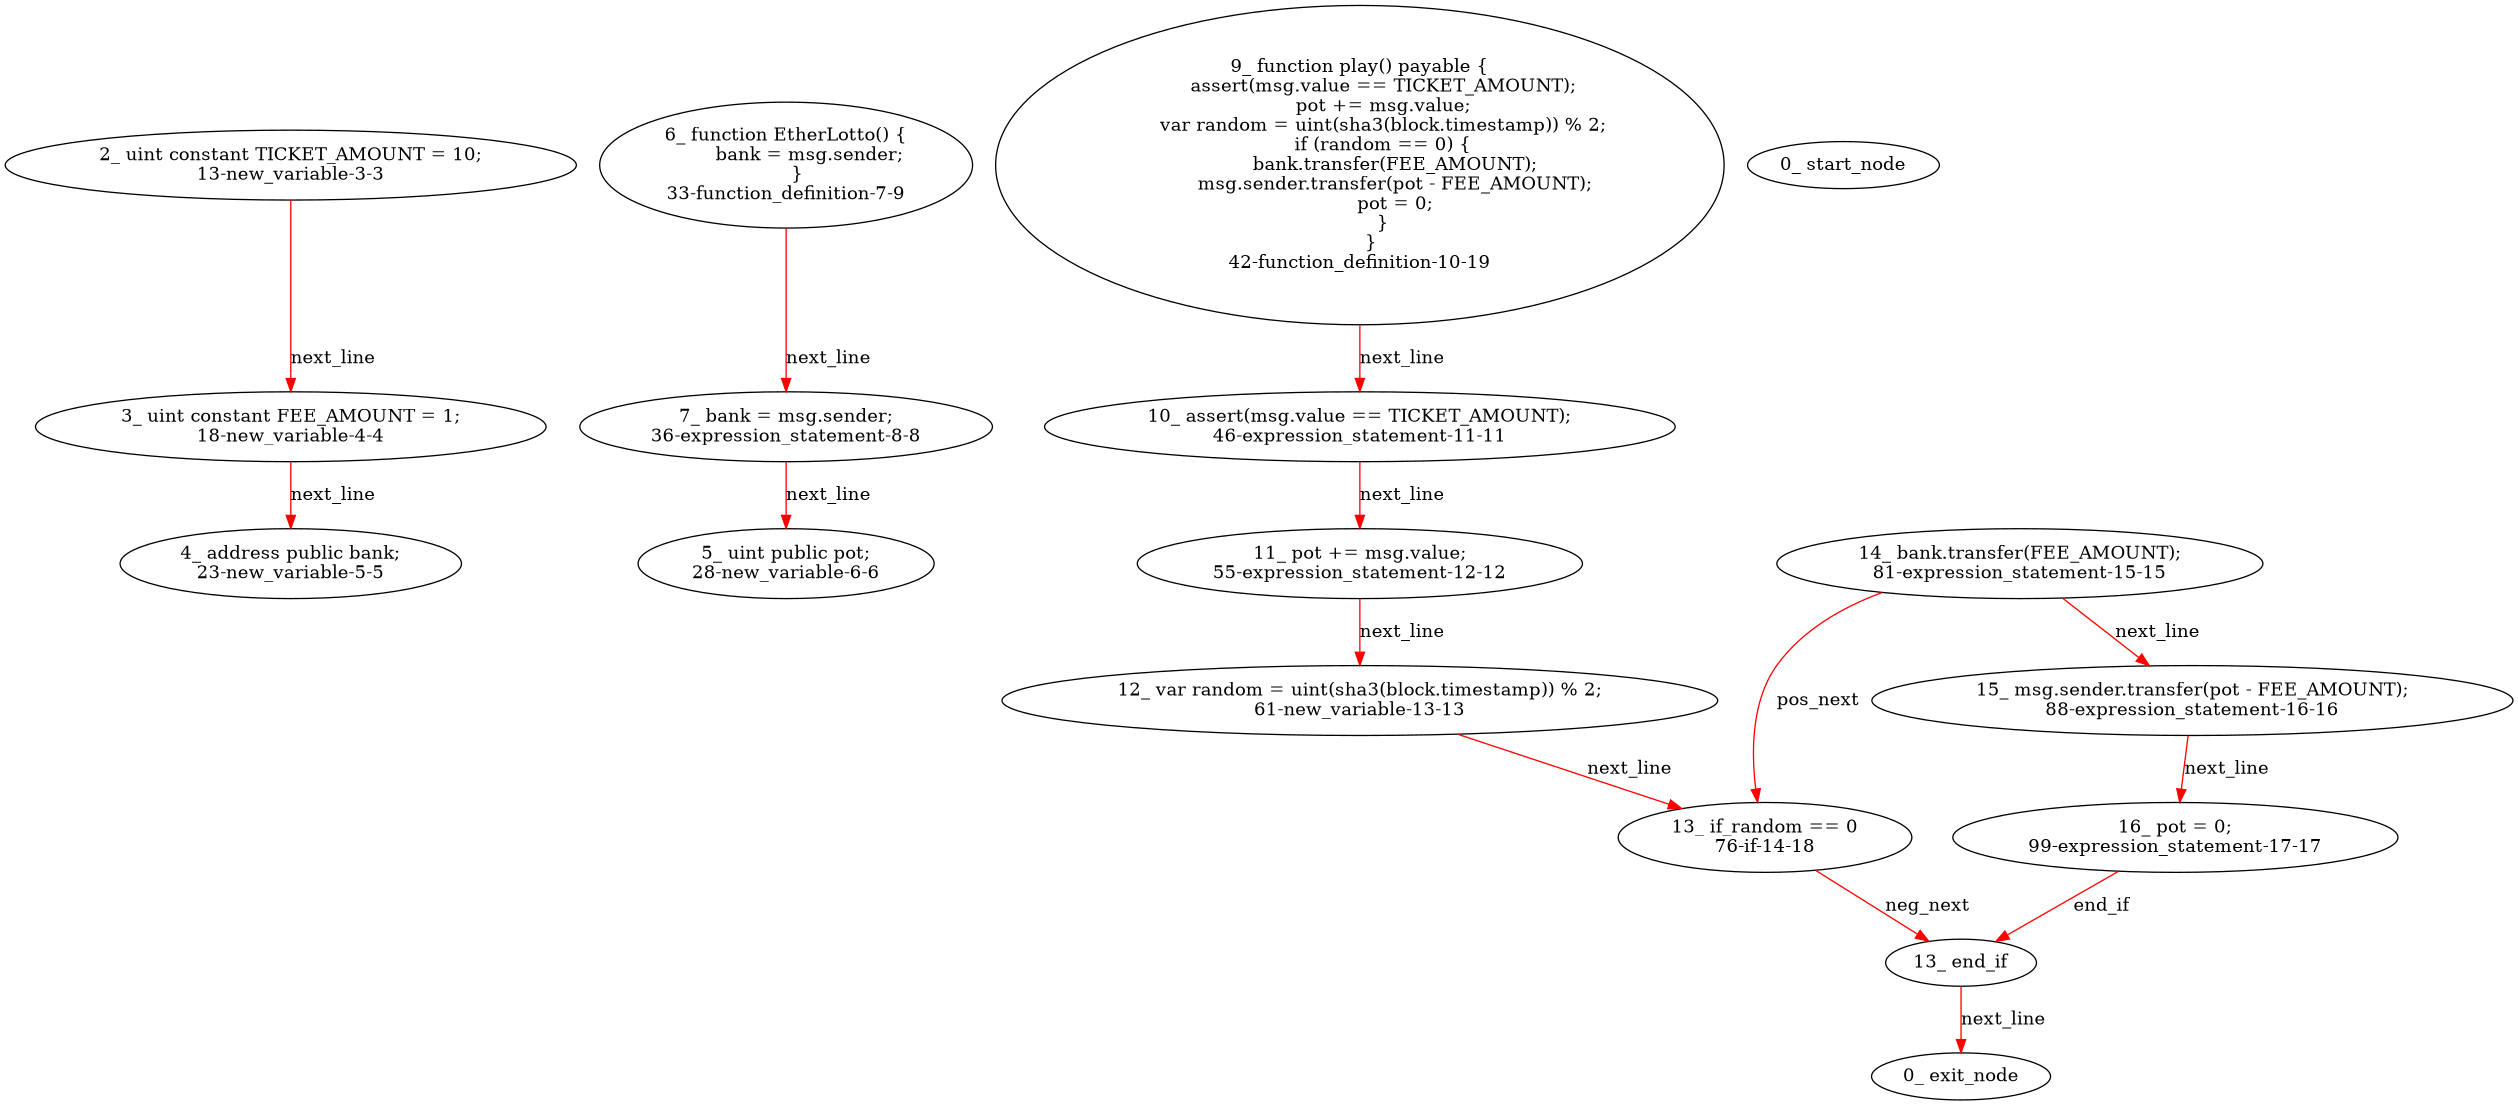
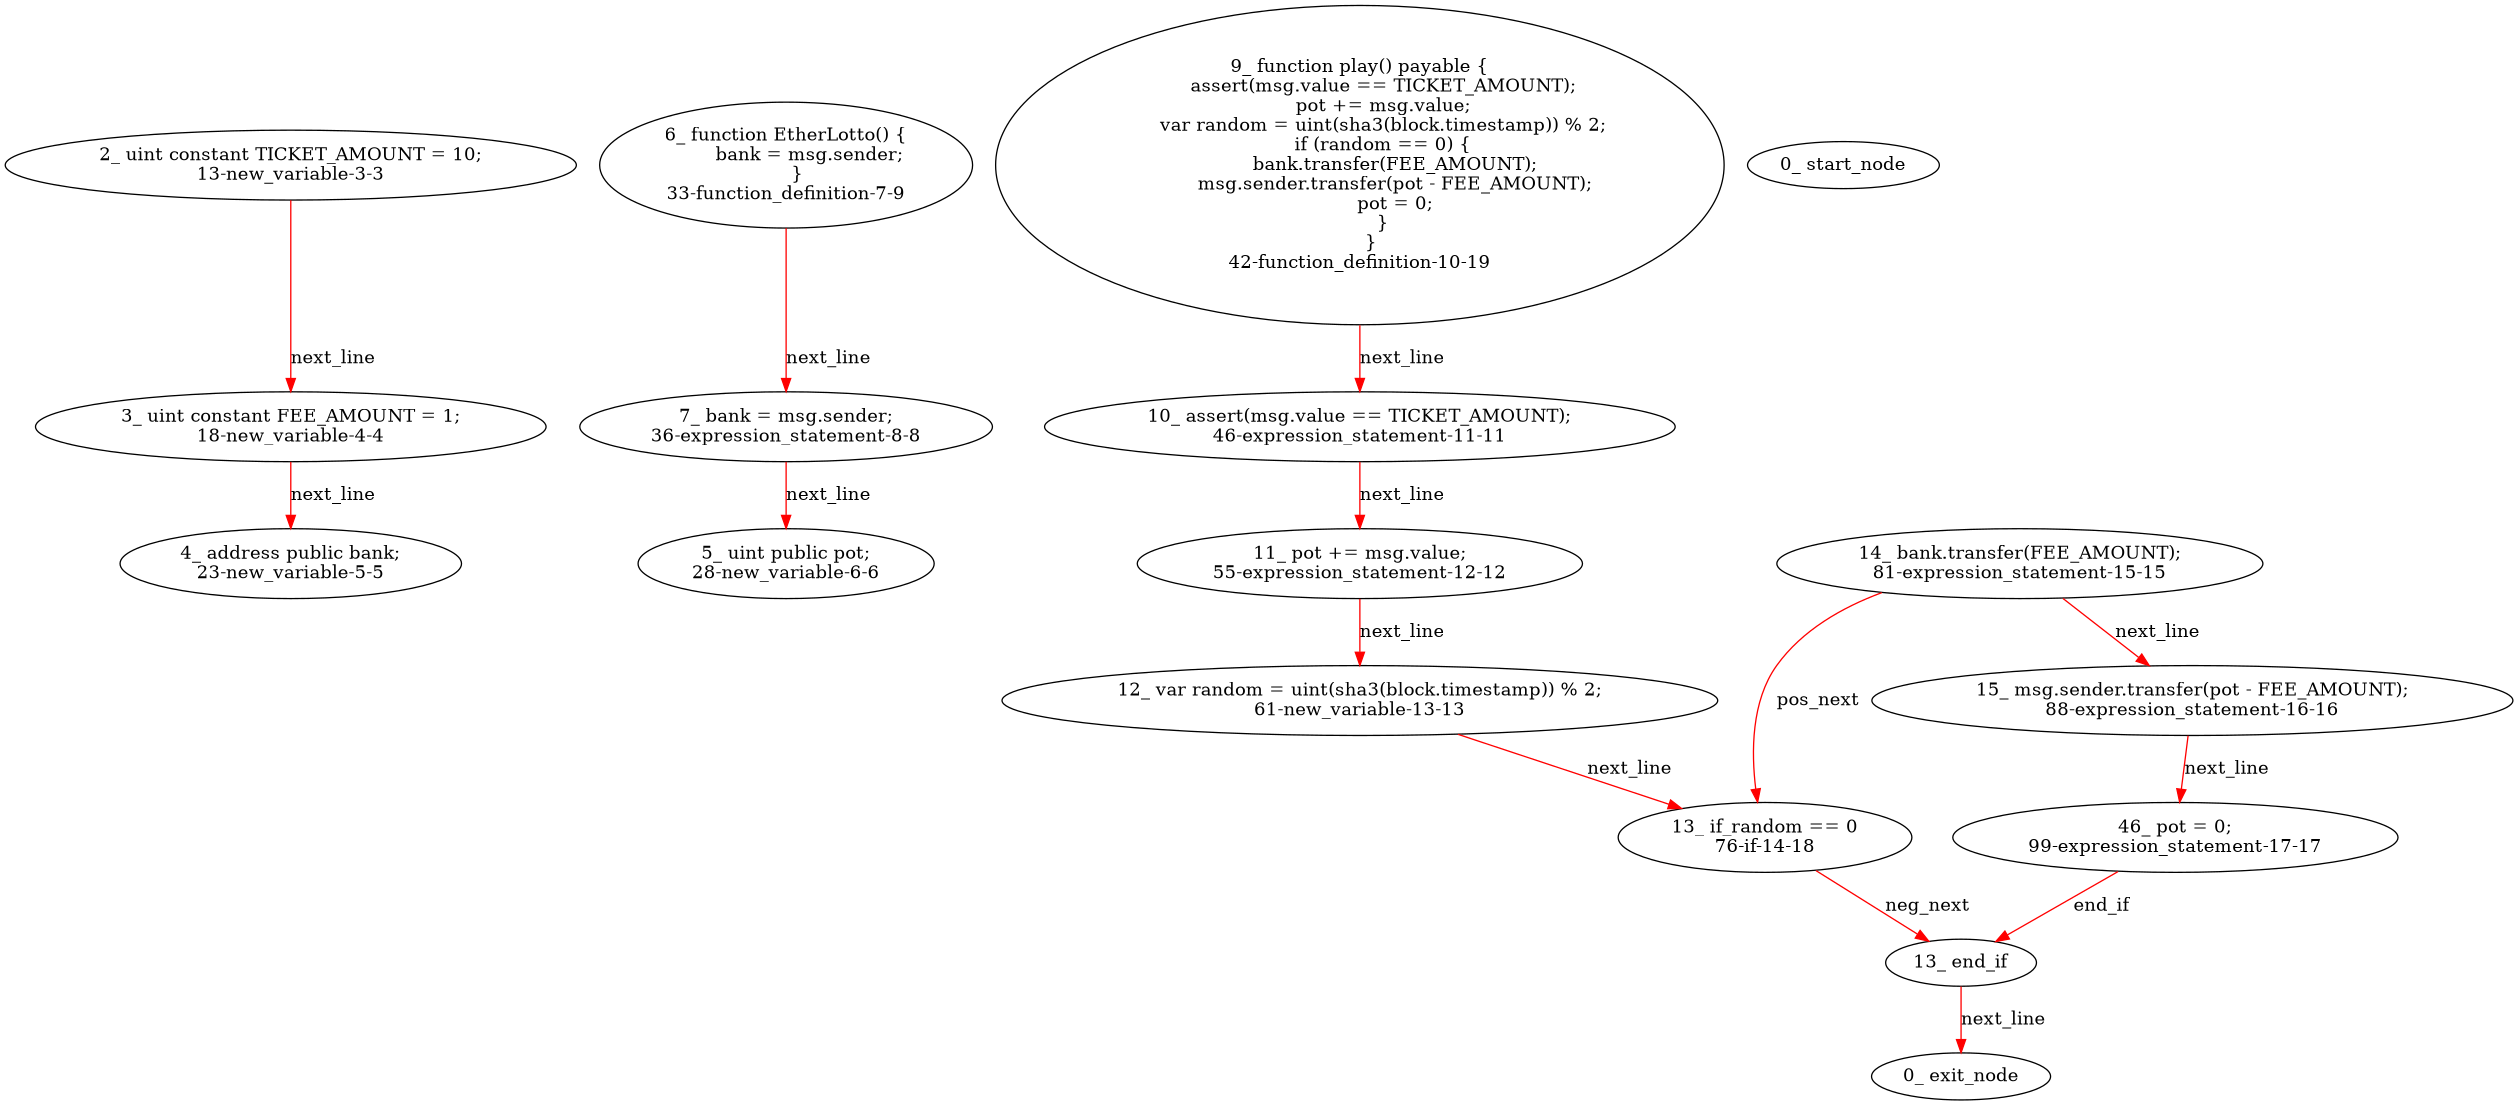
(2175, 837) -> (2175, 837)
